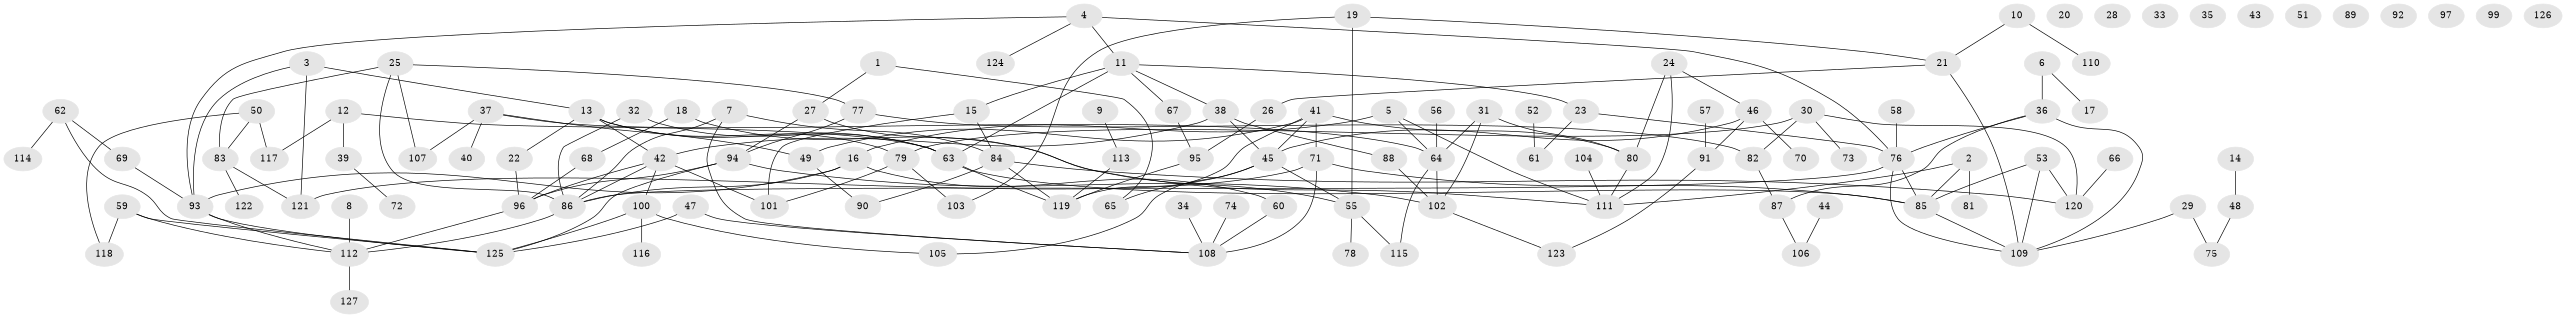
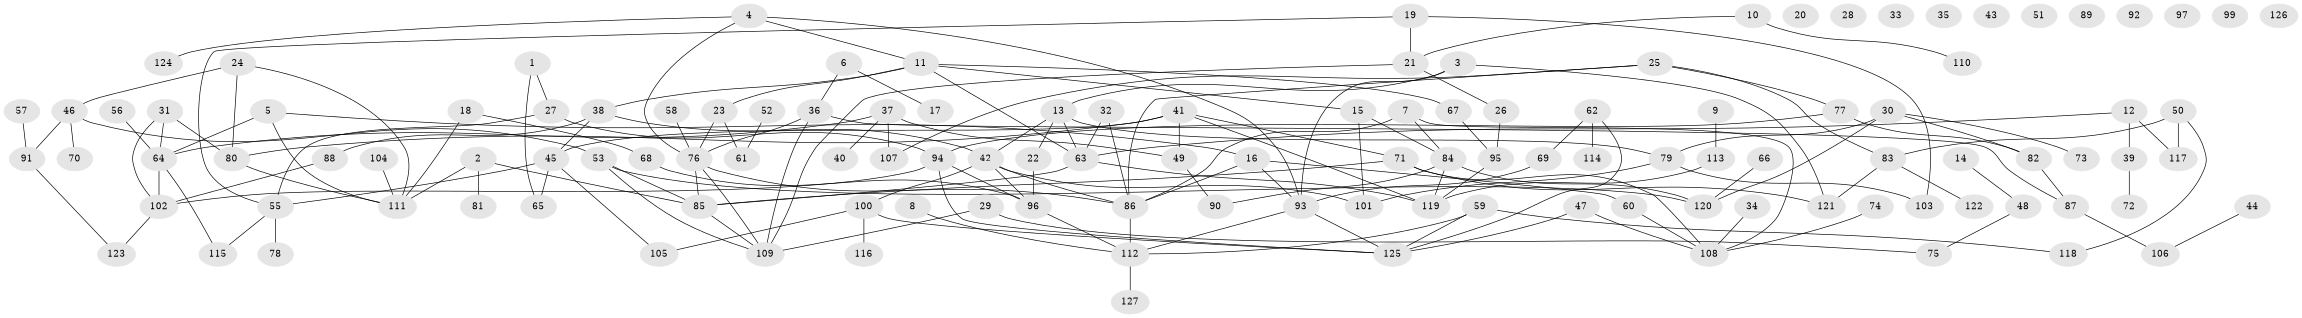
(1603, 140) -> (220, 141)
